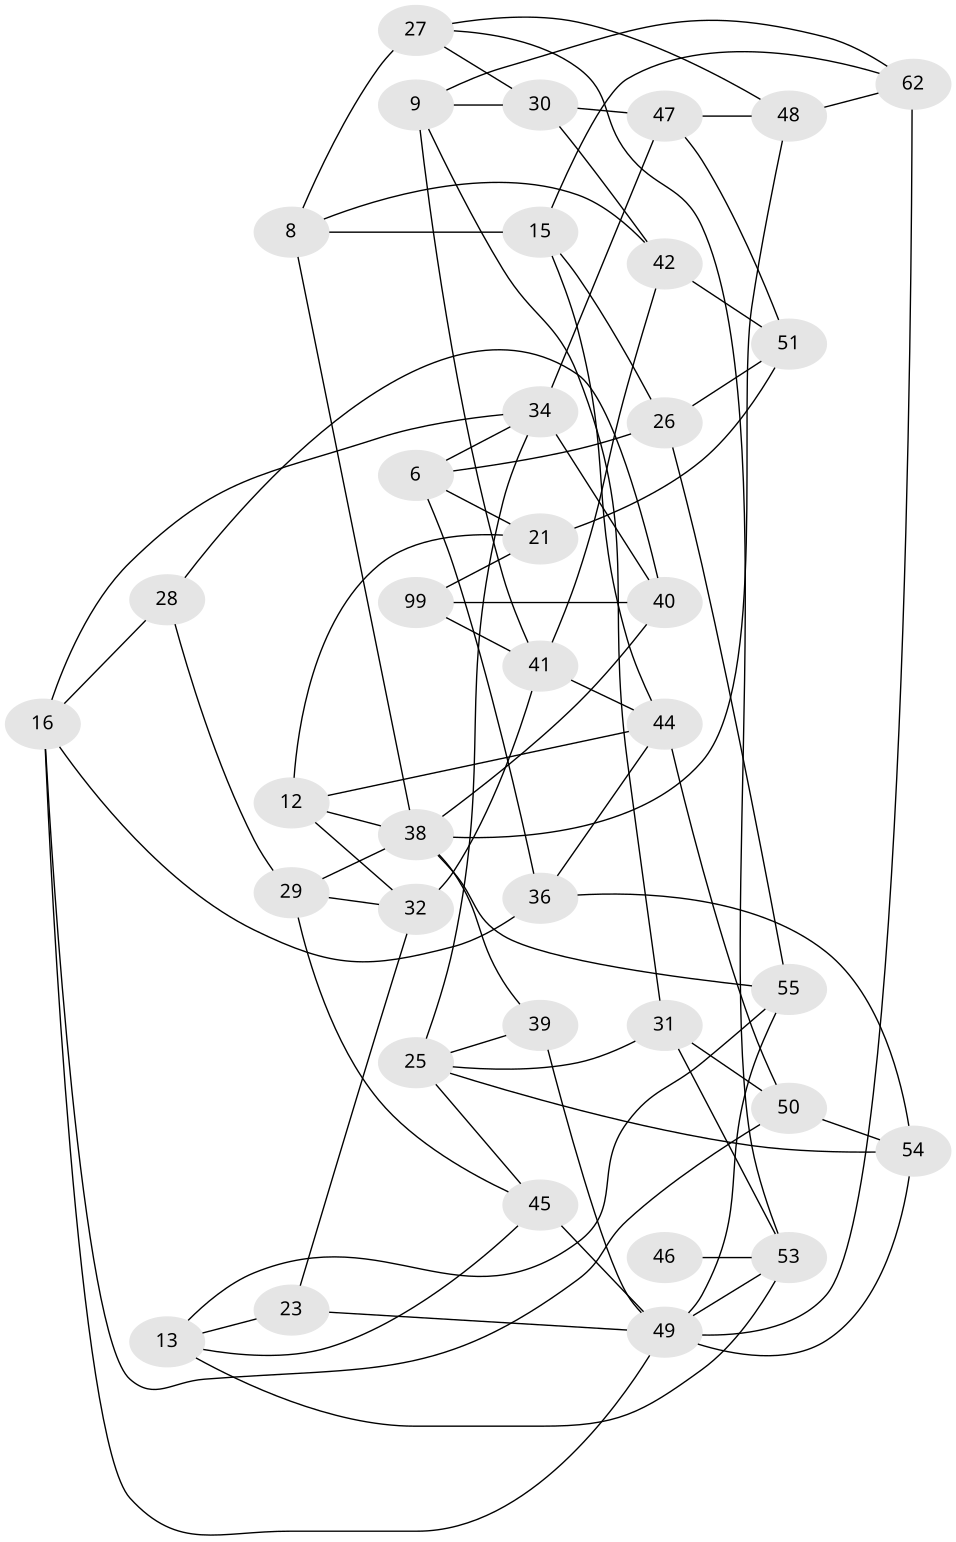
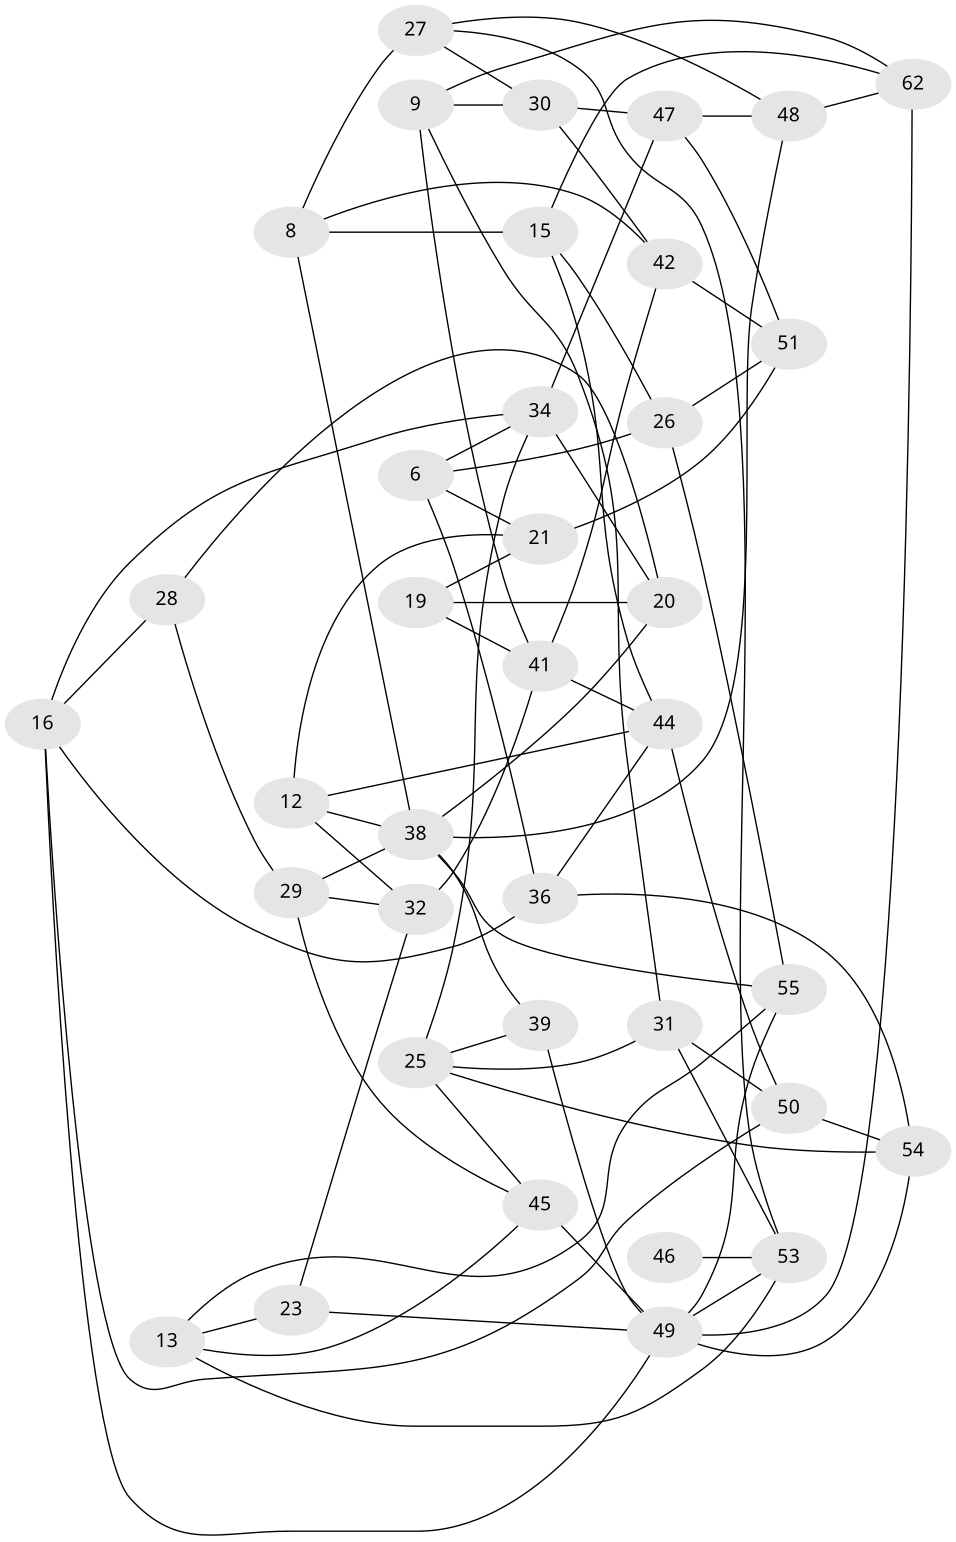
(416, 602) -> (416, 602)
(665, 602) -> (665, 602)
